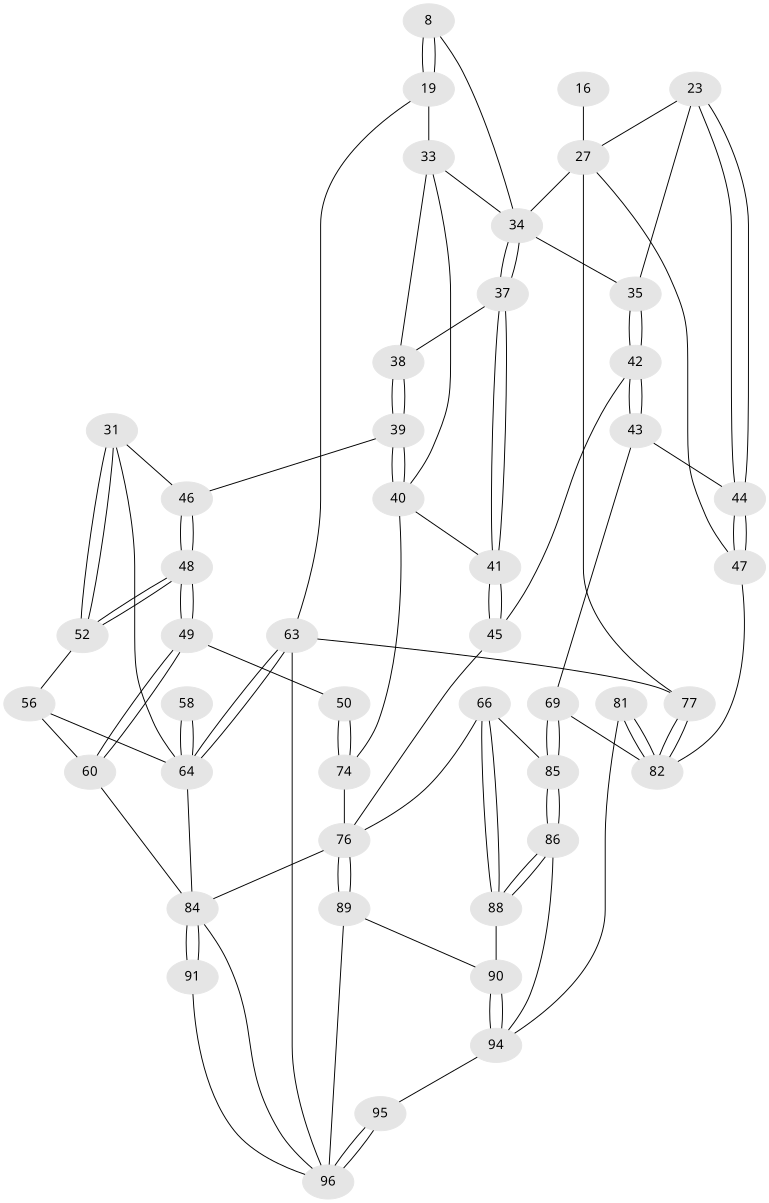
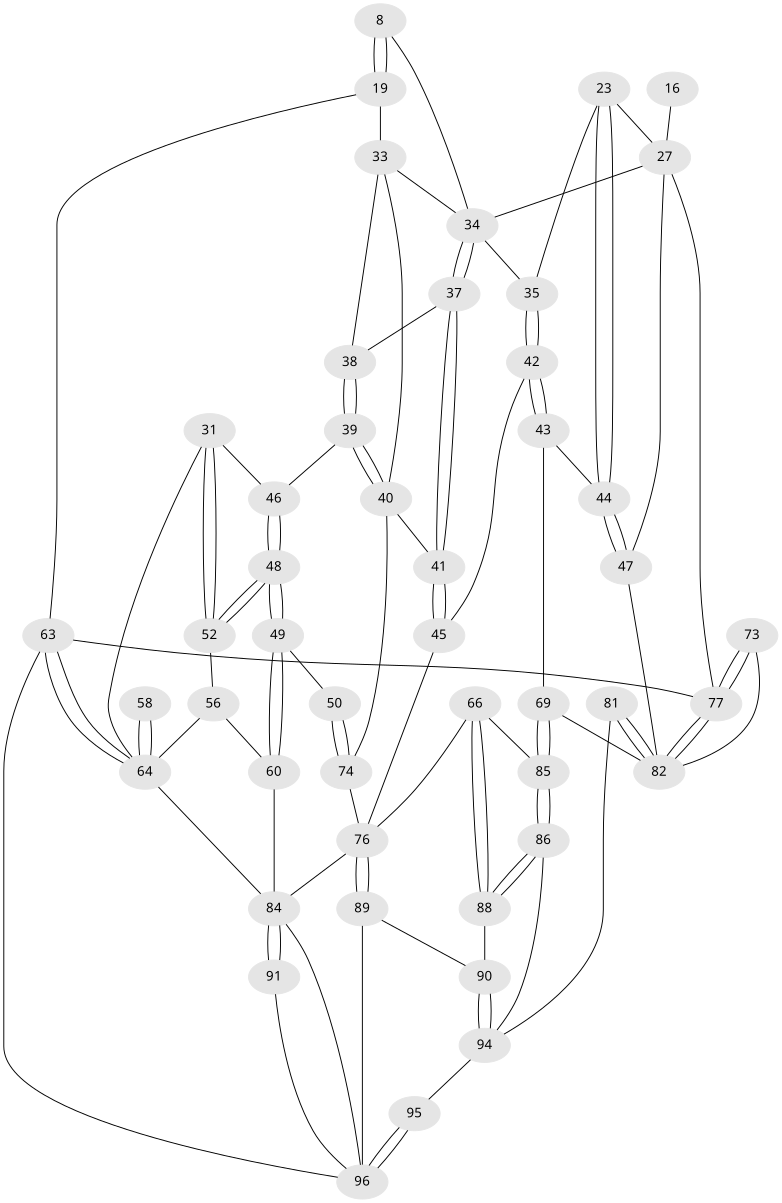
none -> (752, 636)
